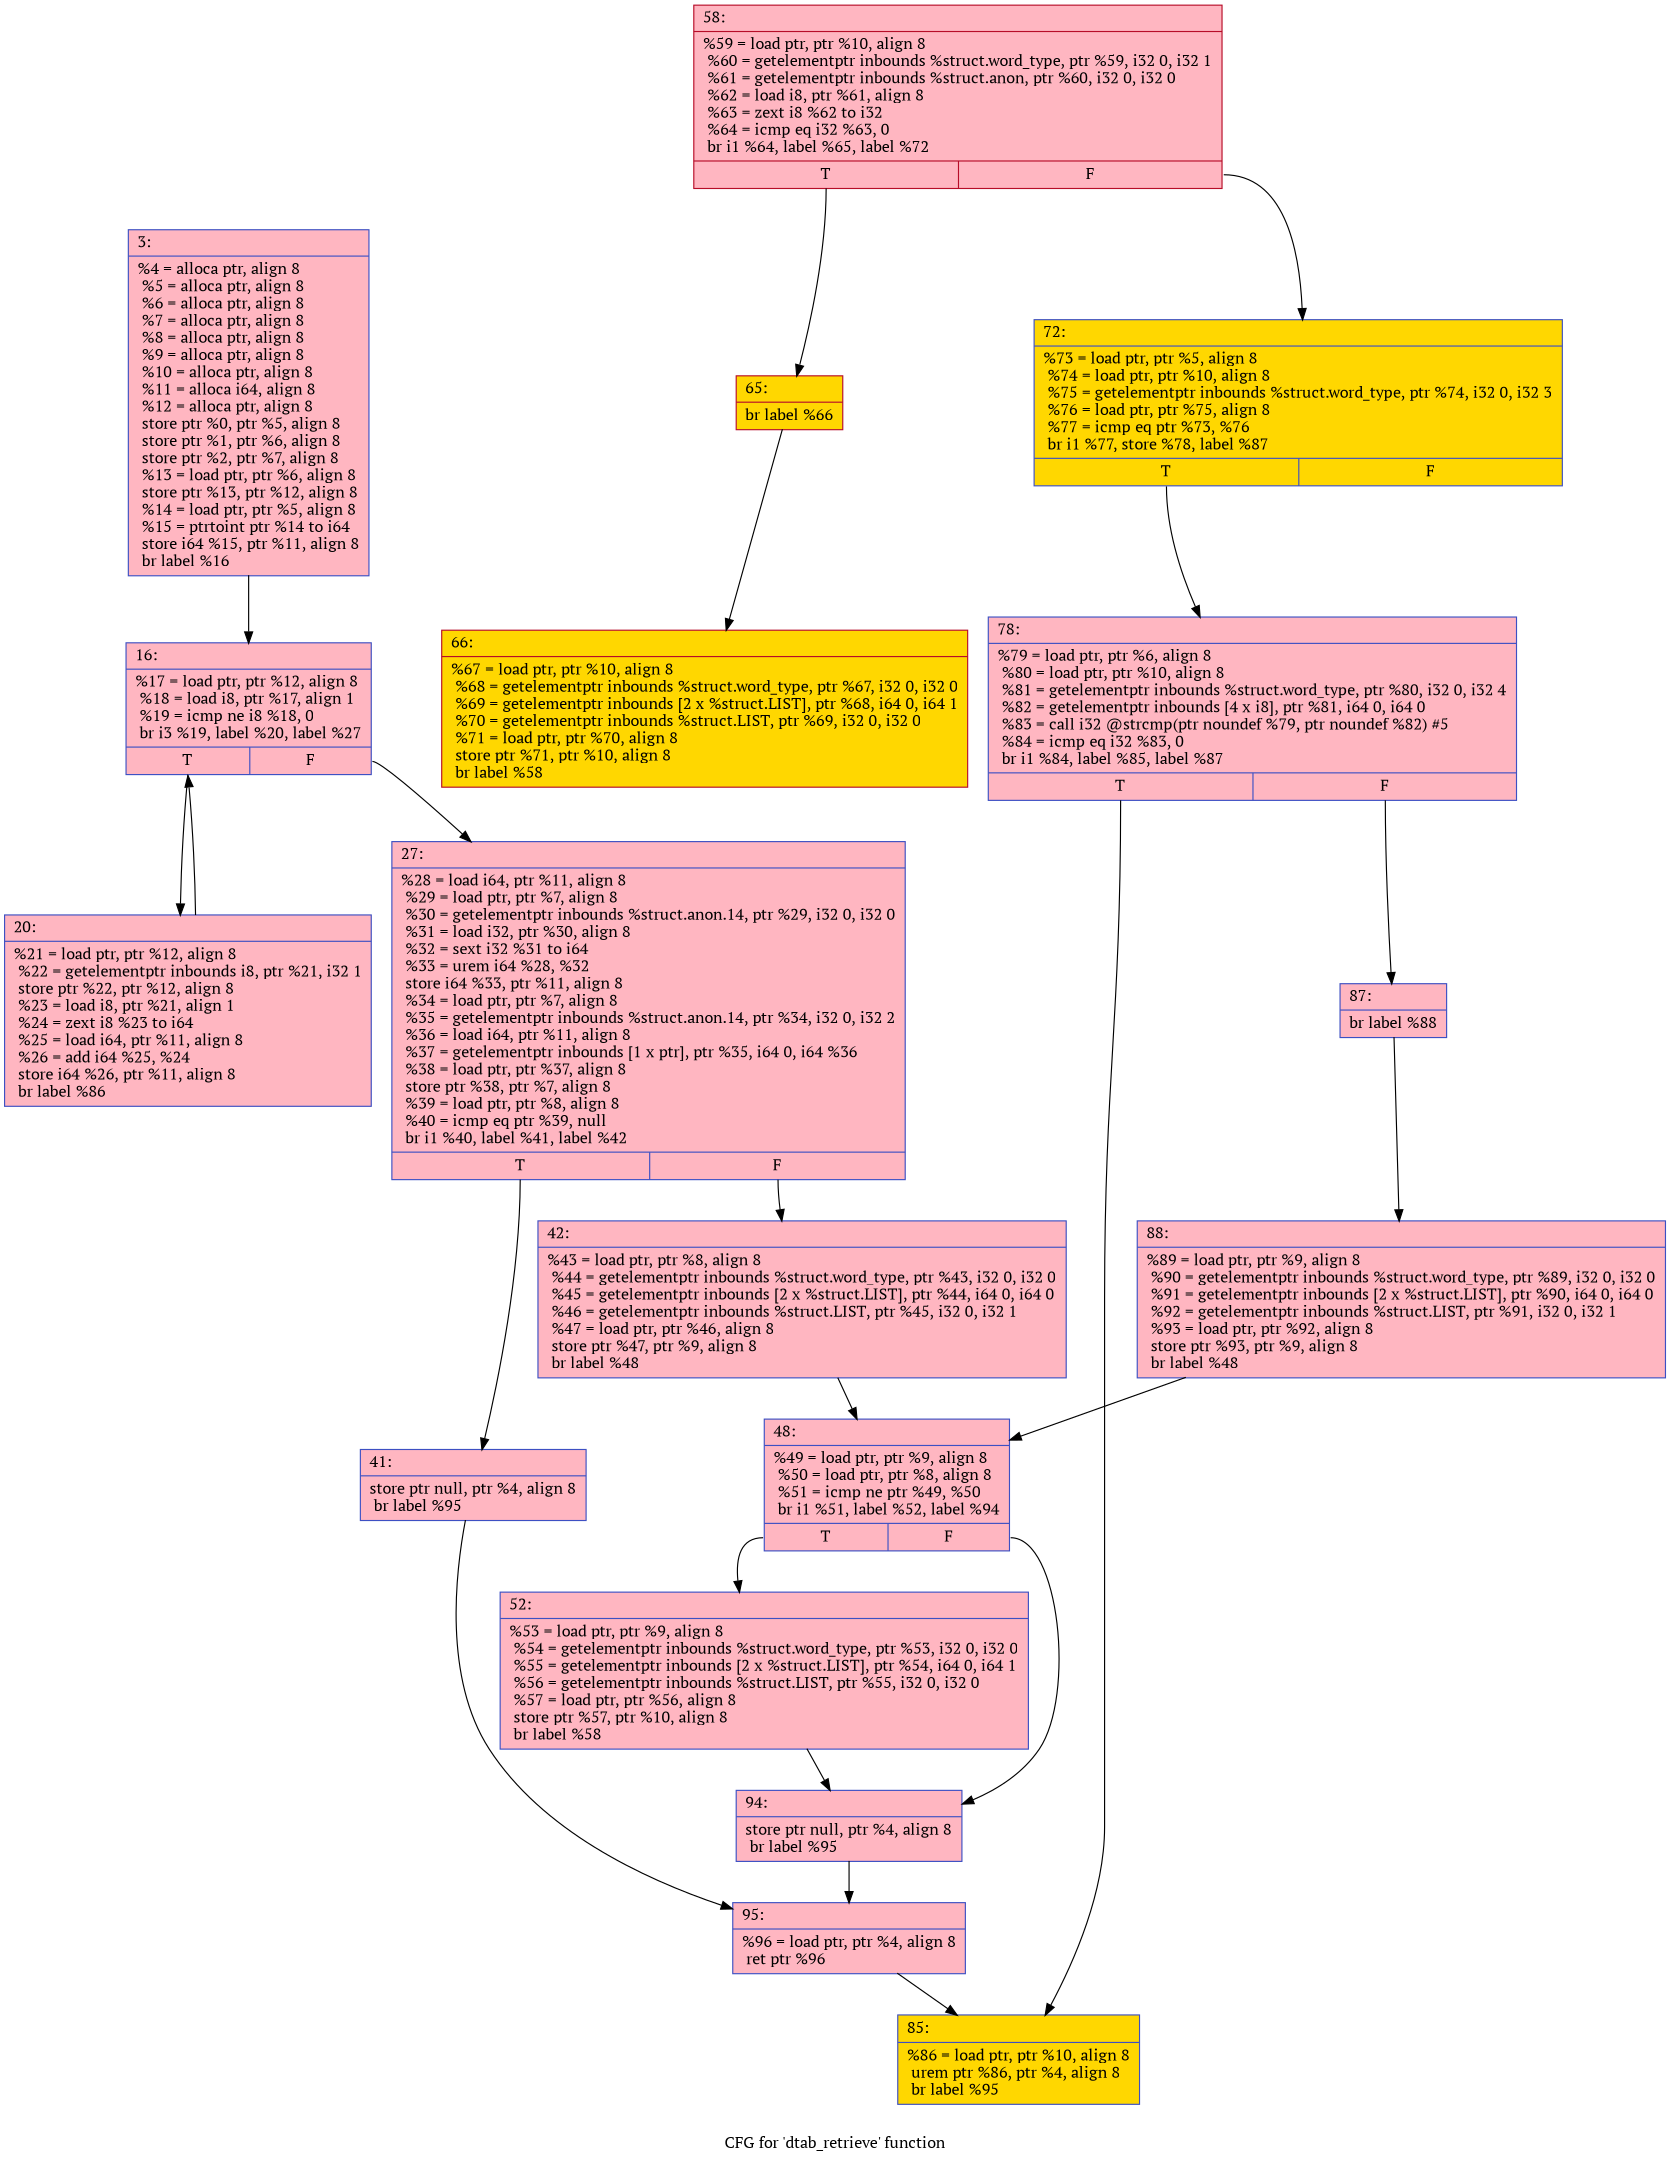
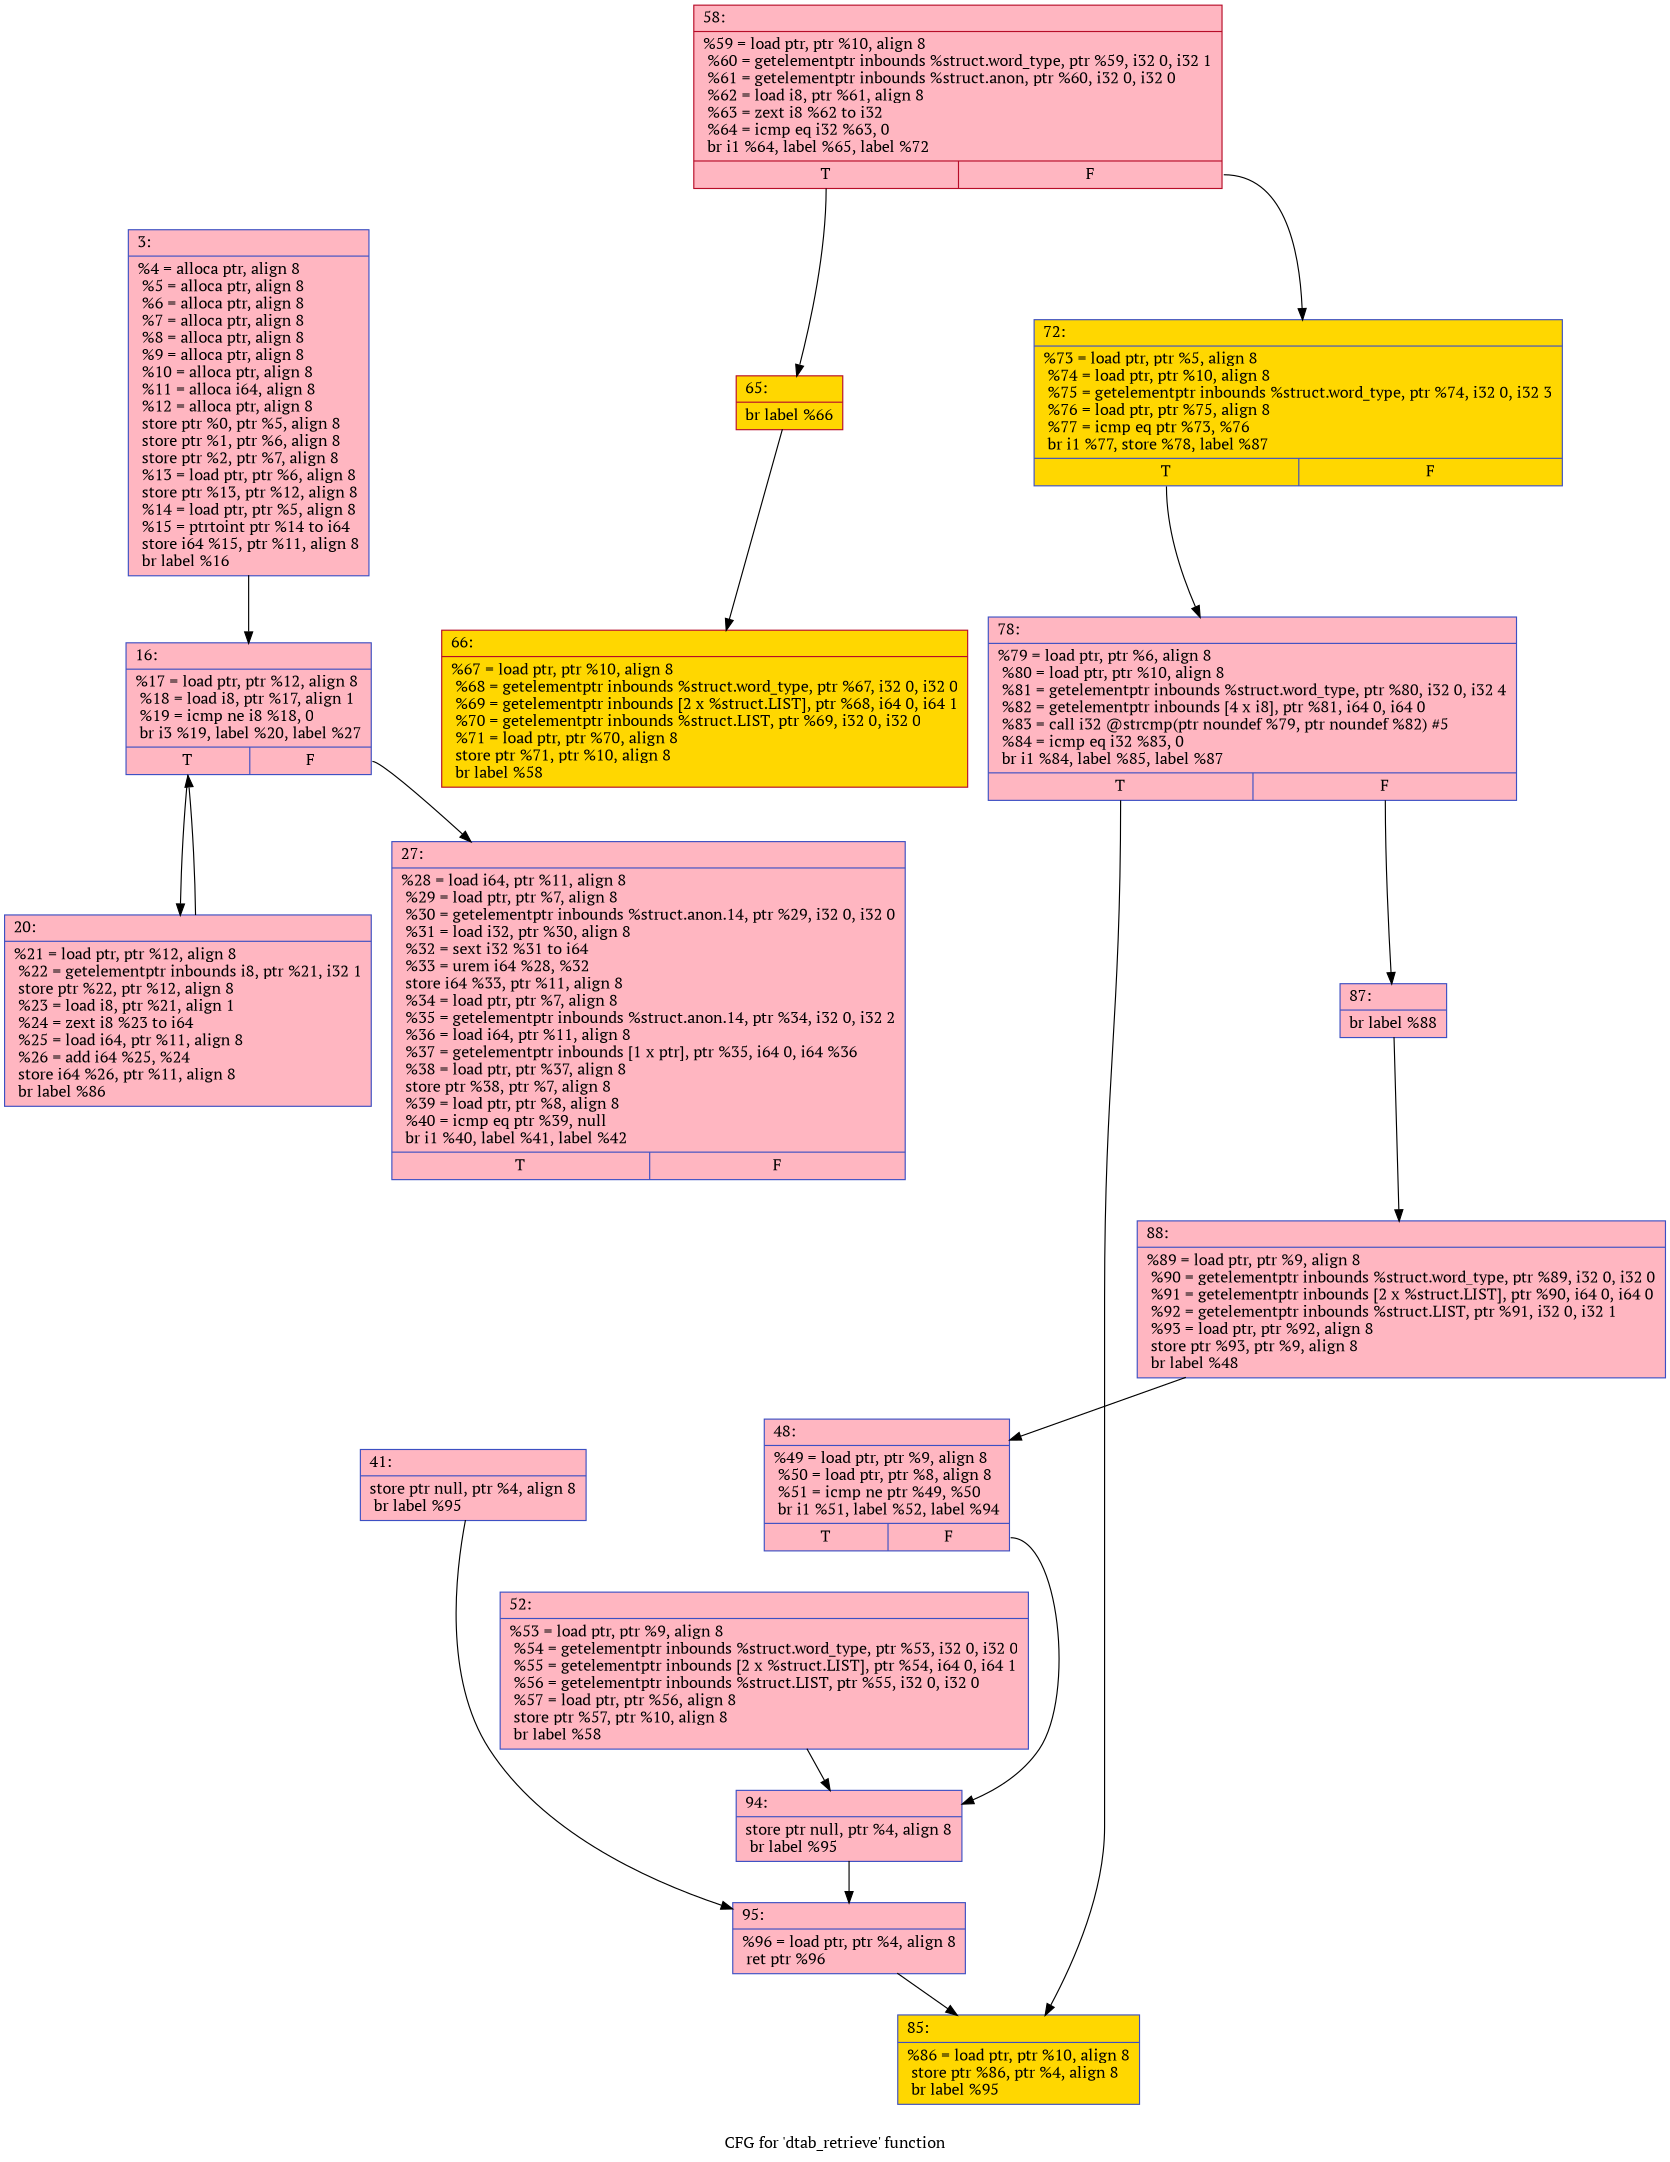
(802, 1299) -> none
(509, 1310) -> none
(741, 1552) -> none
(1014, 2073) -> (1013, 2073)
